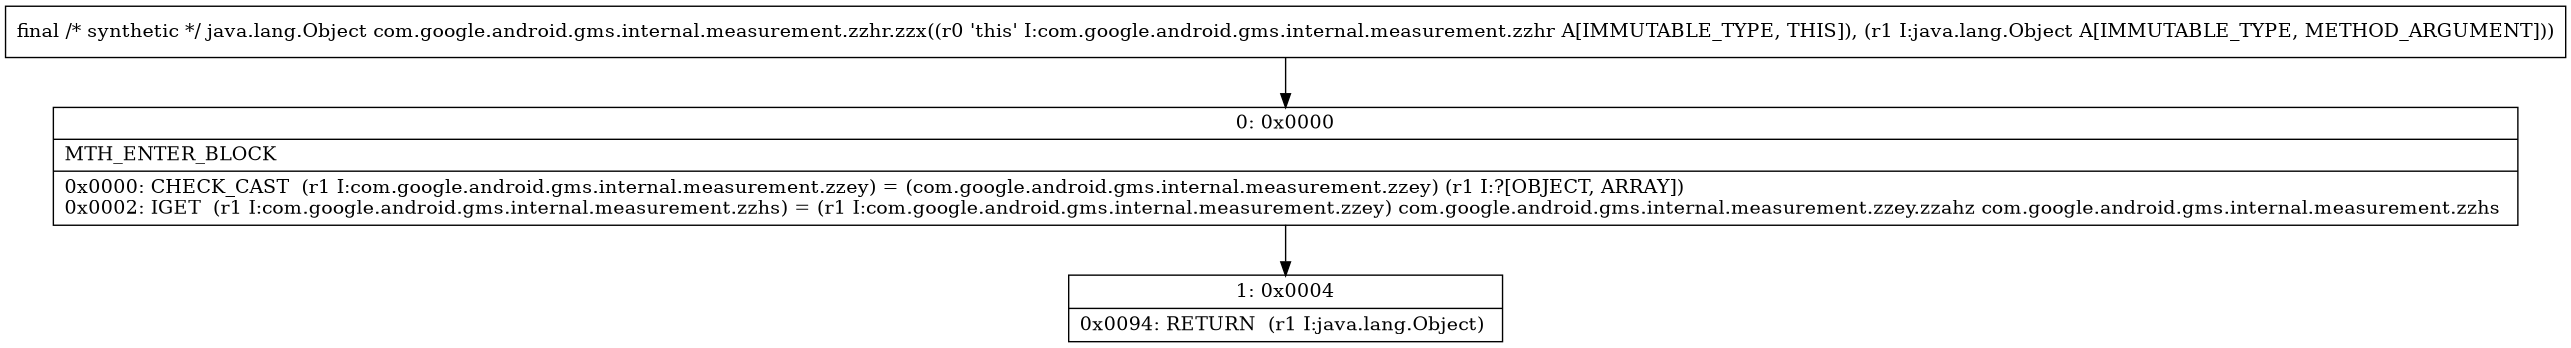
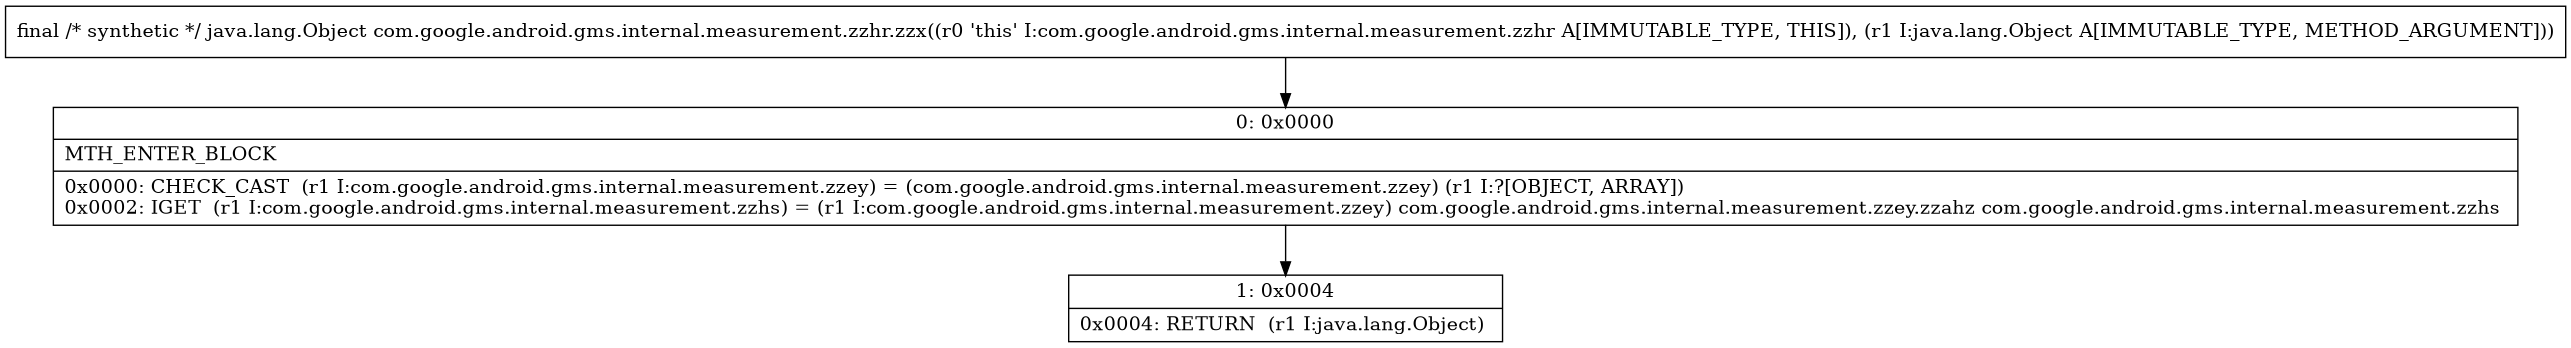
(1286, 324) -> (1286, 324)
